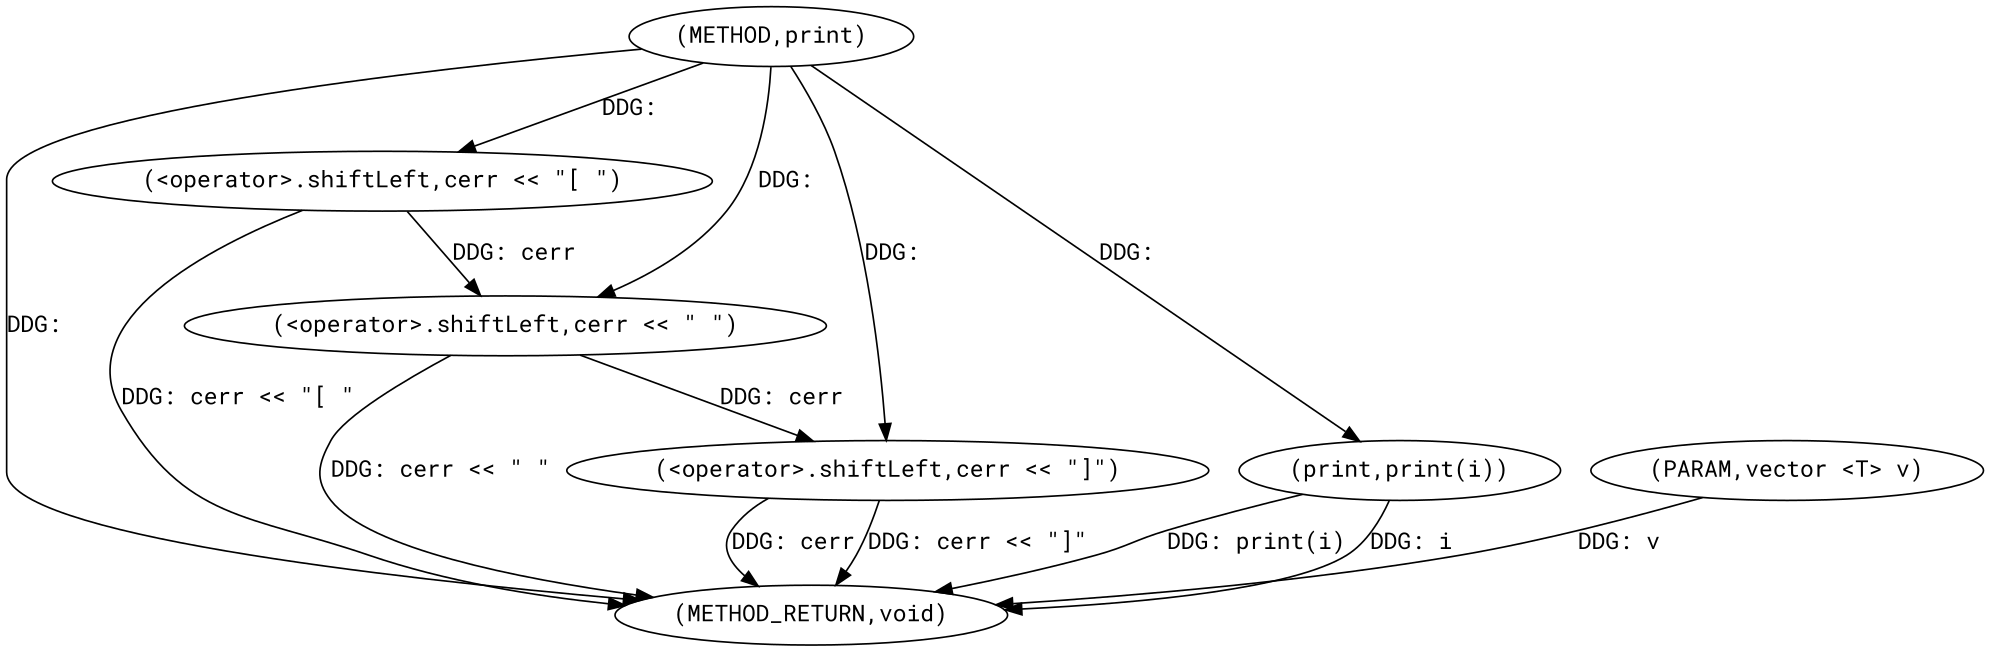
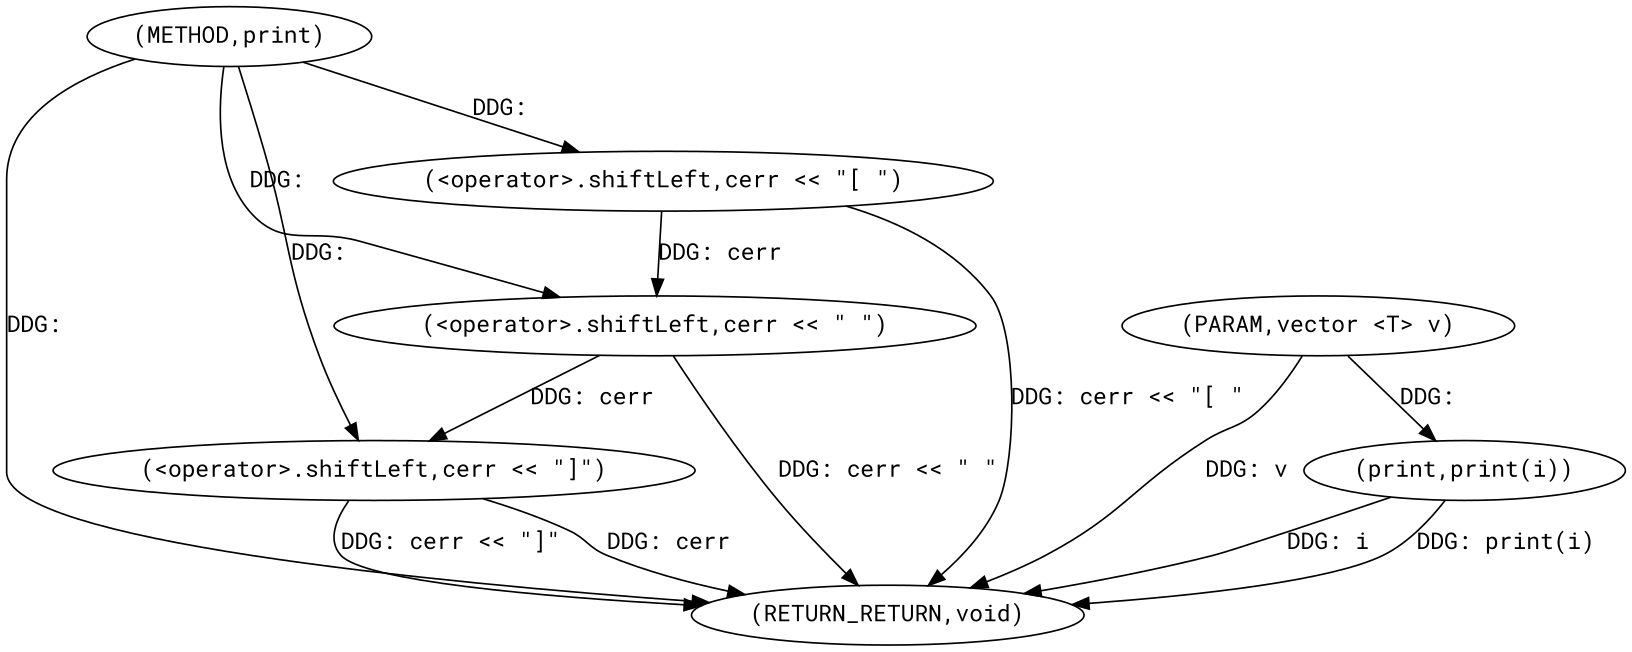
(1078, 249) -> (1386, 393)
(811, 615) -> (888, 615)
